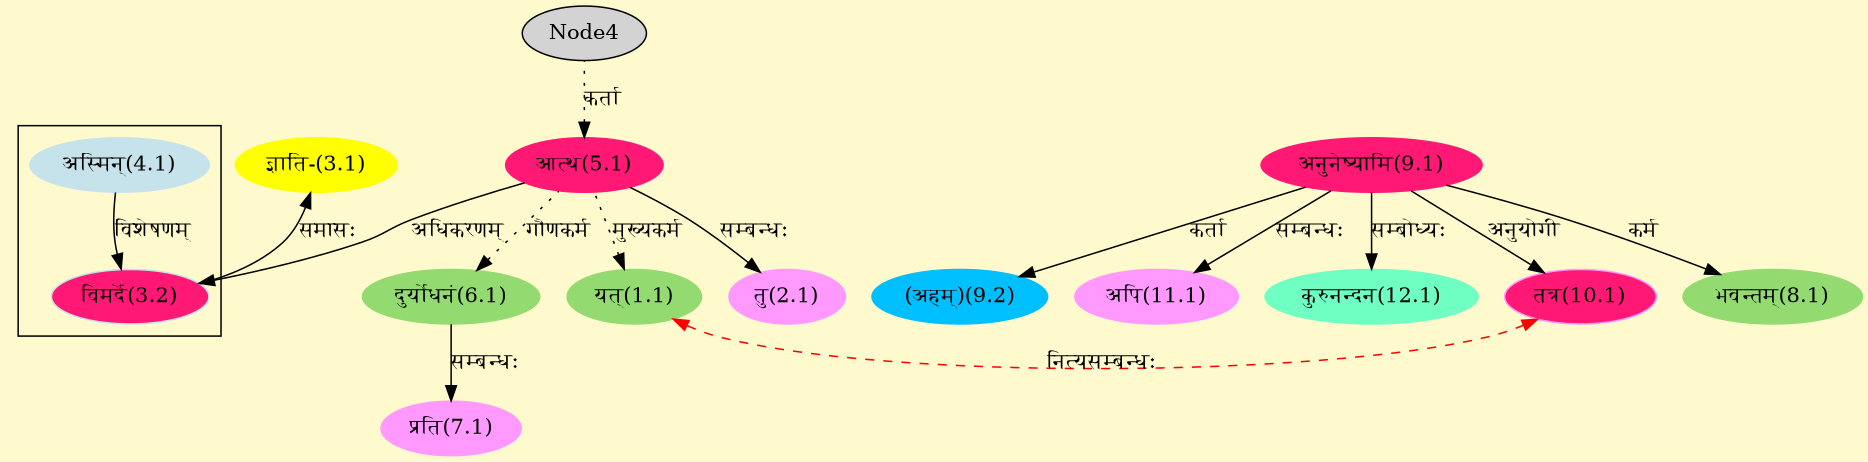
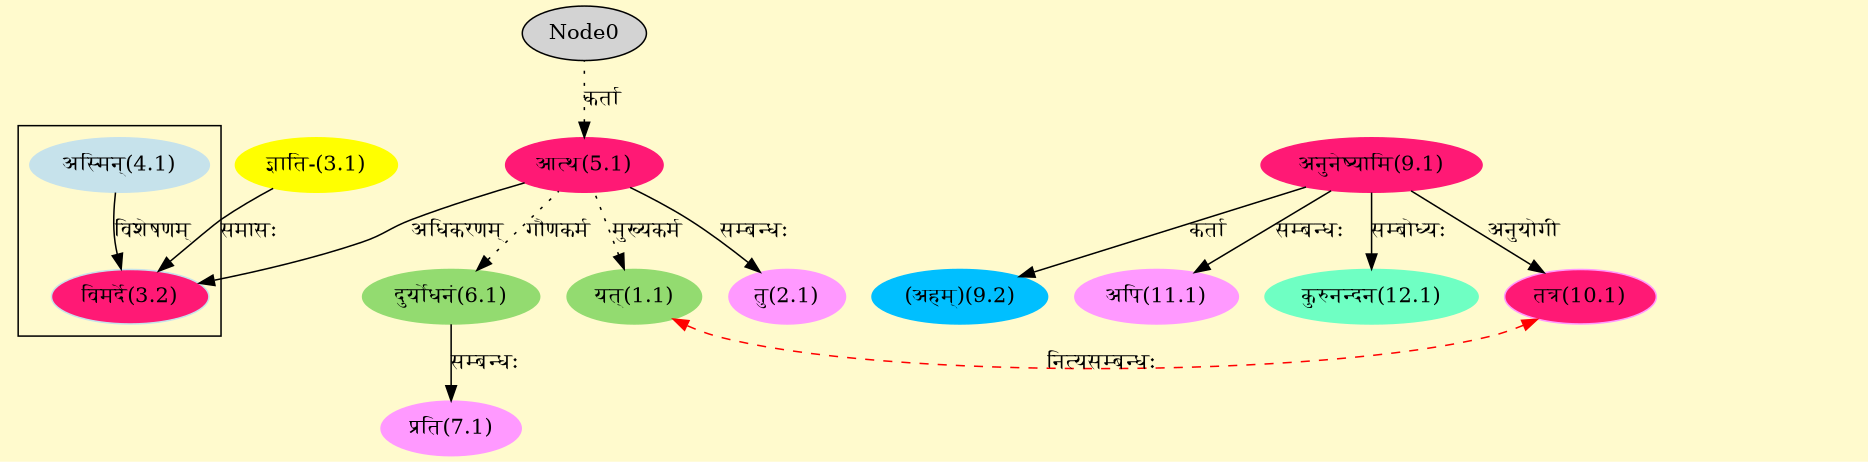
(584, 33) -> (584, 33)
(262, 258) -> (212, 227)
(1773, 297) -> none
